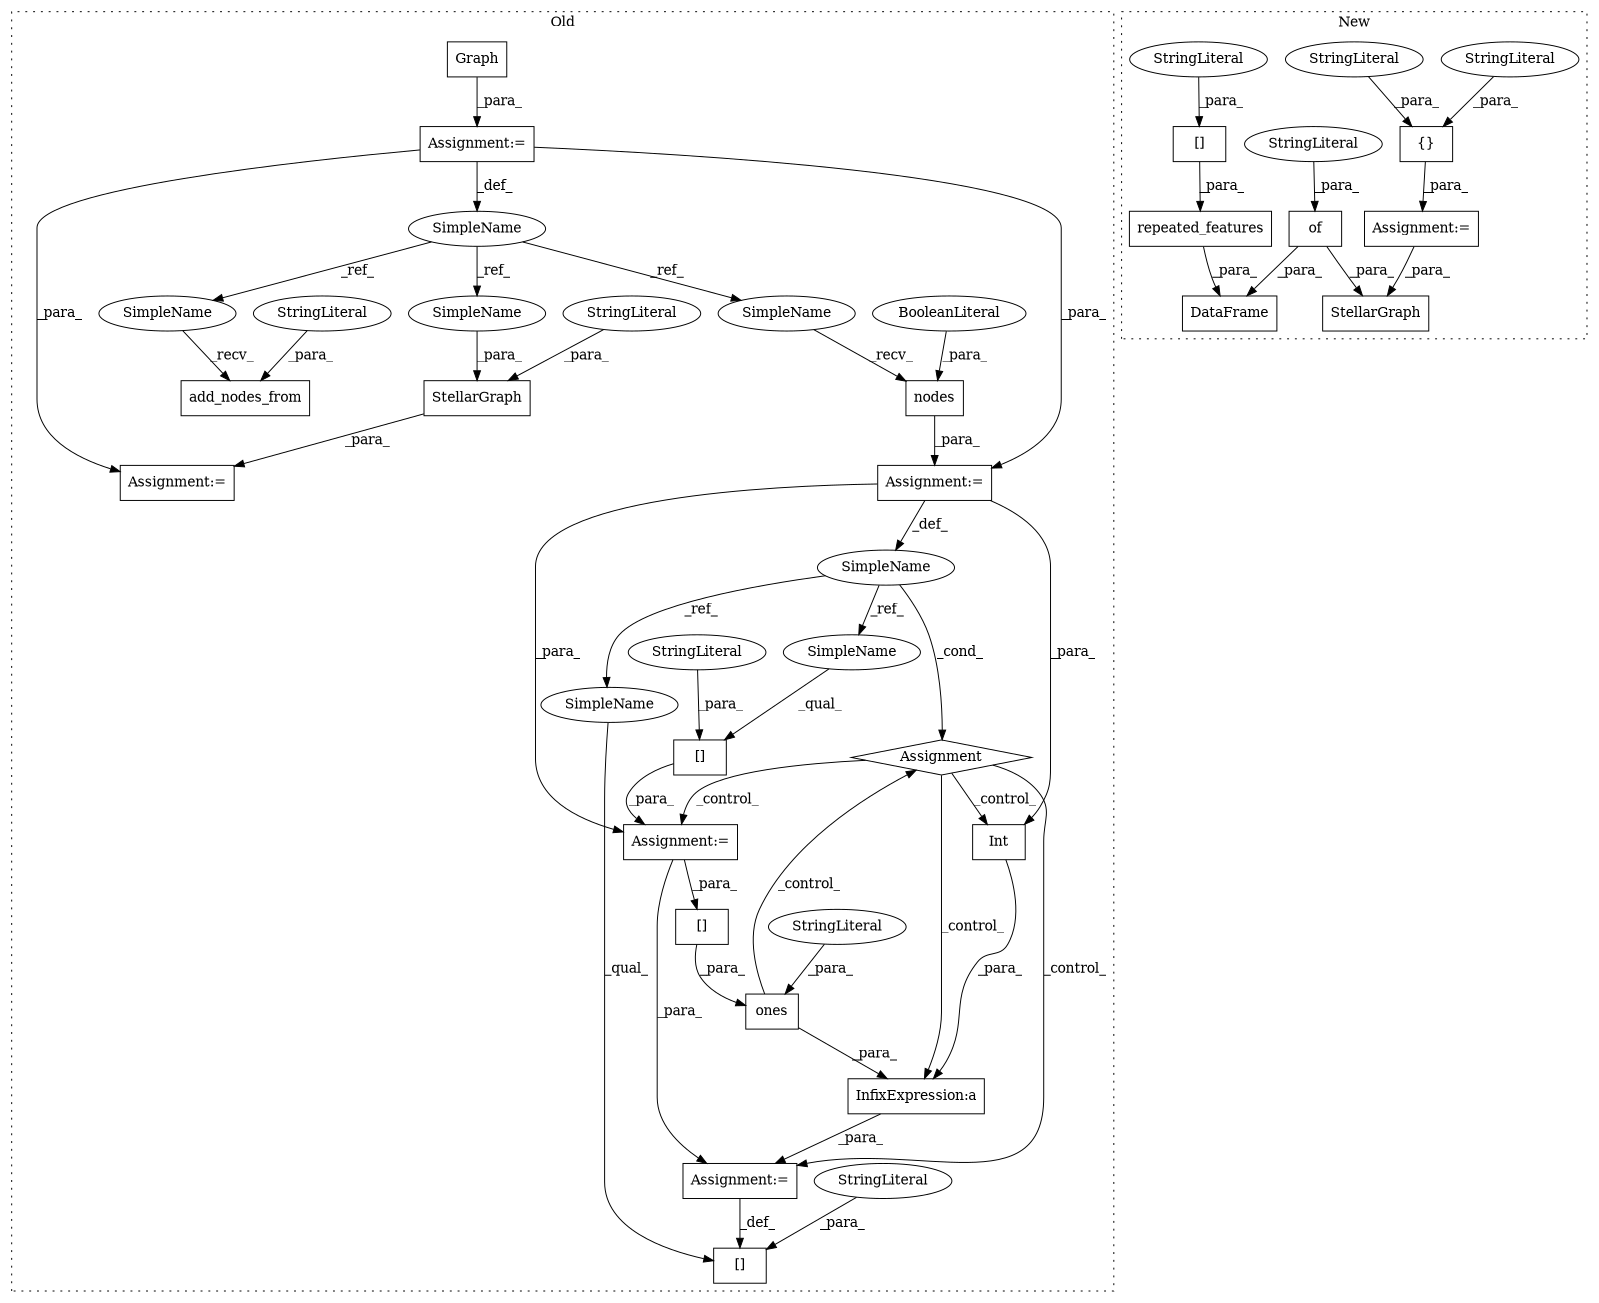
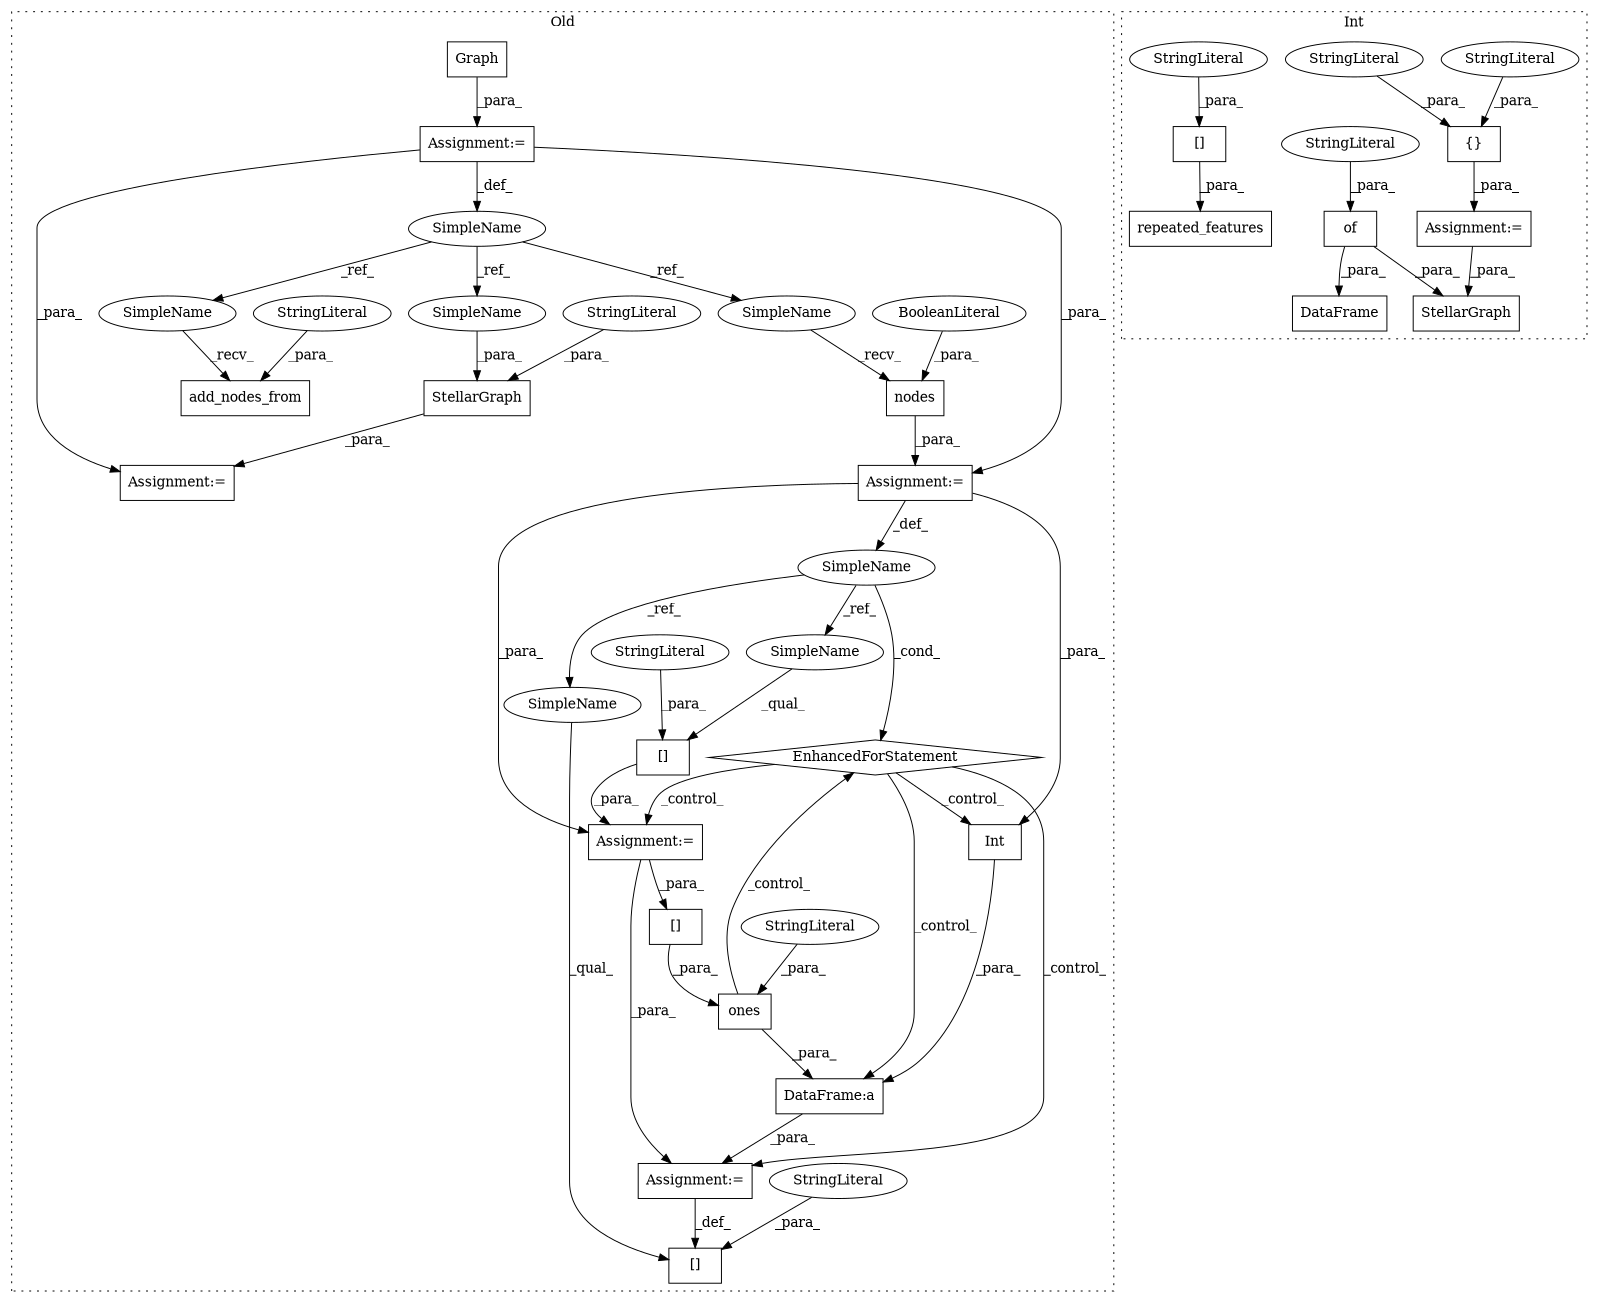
(1354, 23) -> (1354, 23)
(1208, 267) -> none
(941, 757) -> (875, 757)
(916, 1096) -> (830, 1096)
